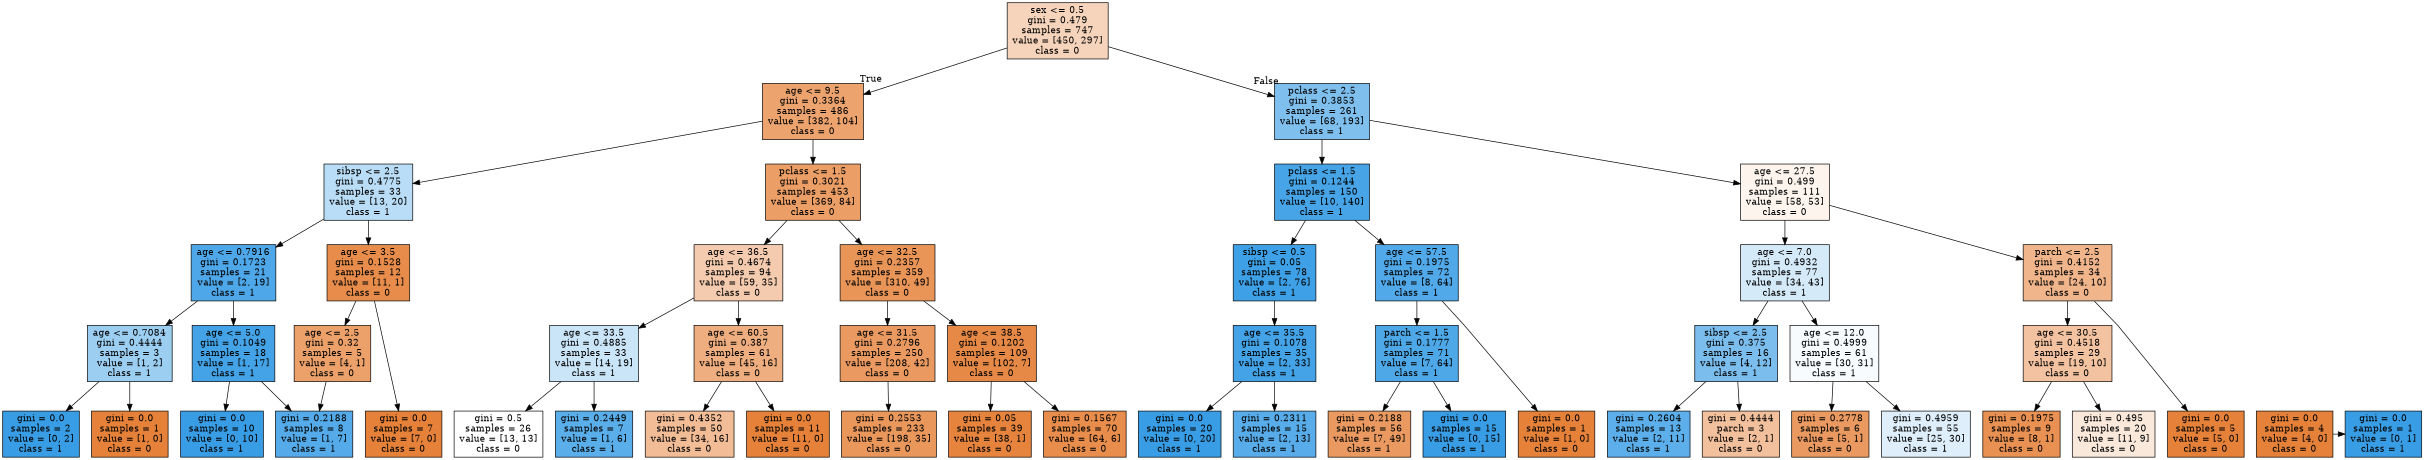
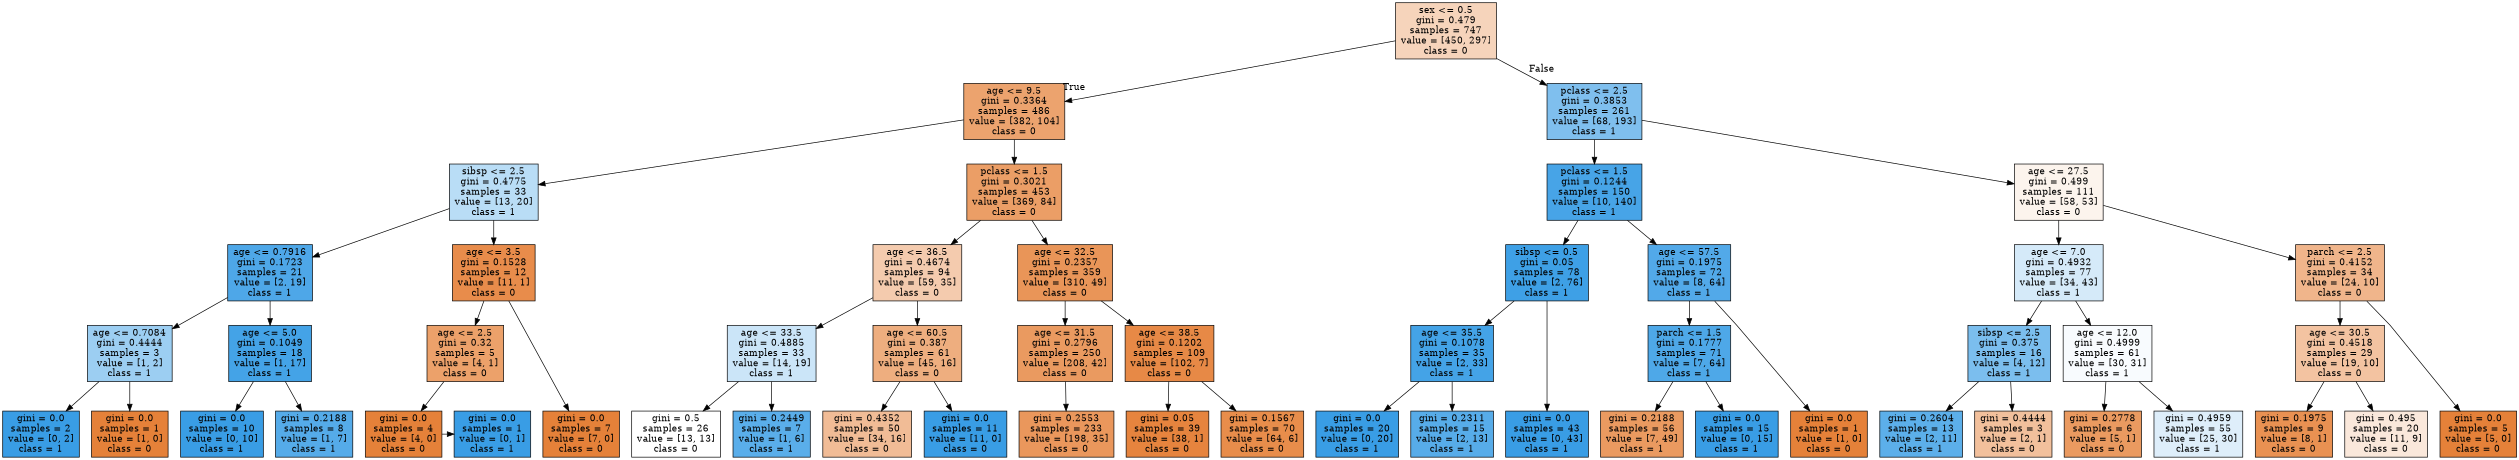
(323, 393) -> (435, 394)
(788, 434) -> (965, 434)
none -> (1547, 434)
(1741, 434) -> (2013, 434)
